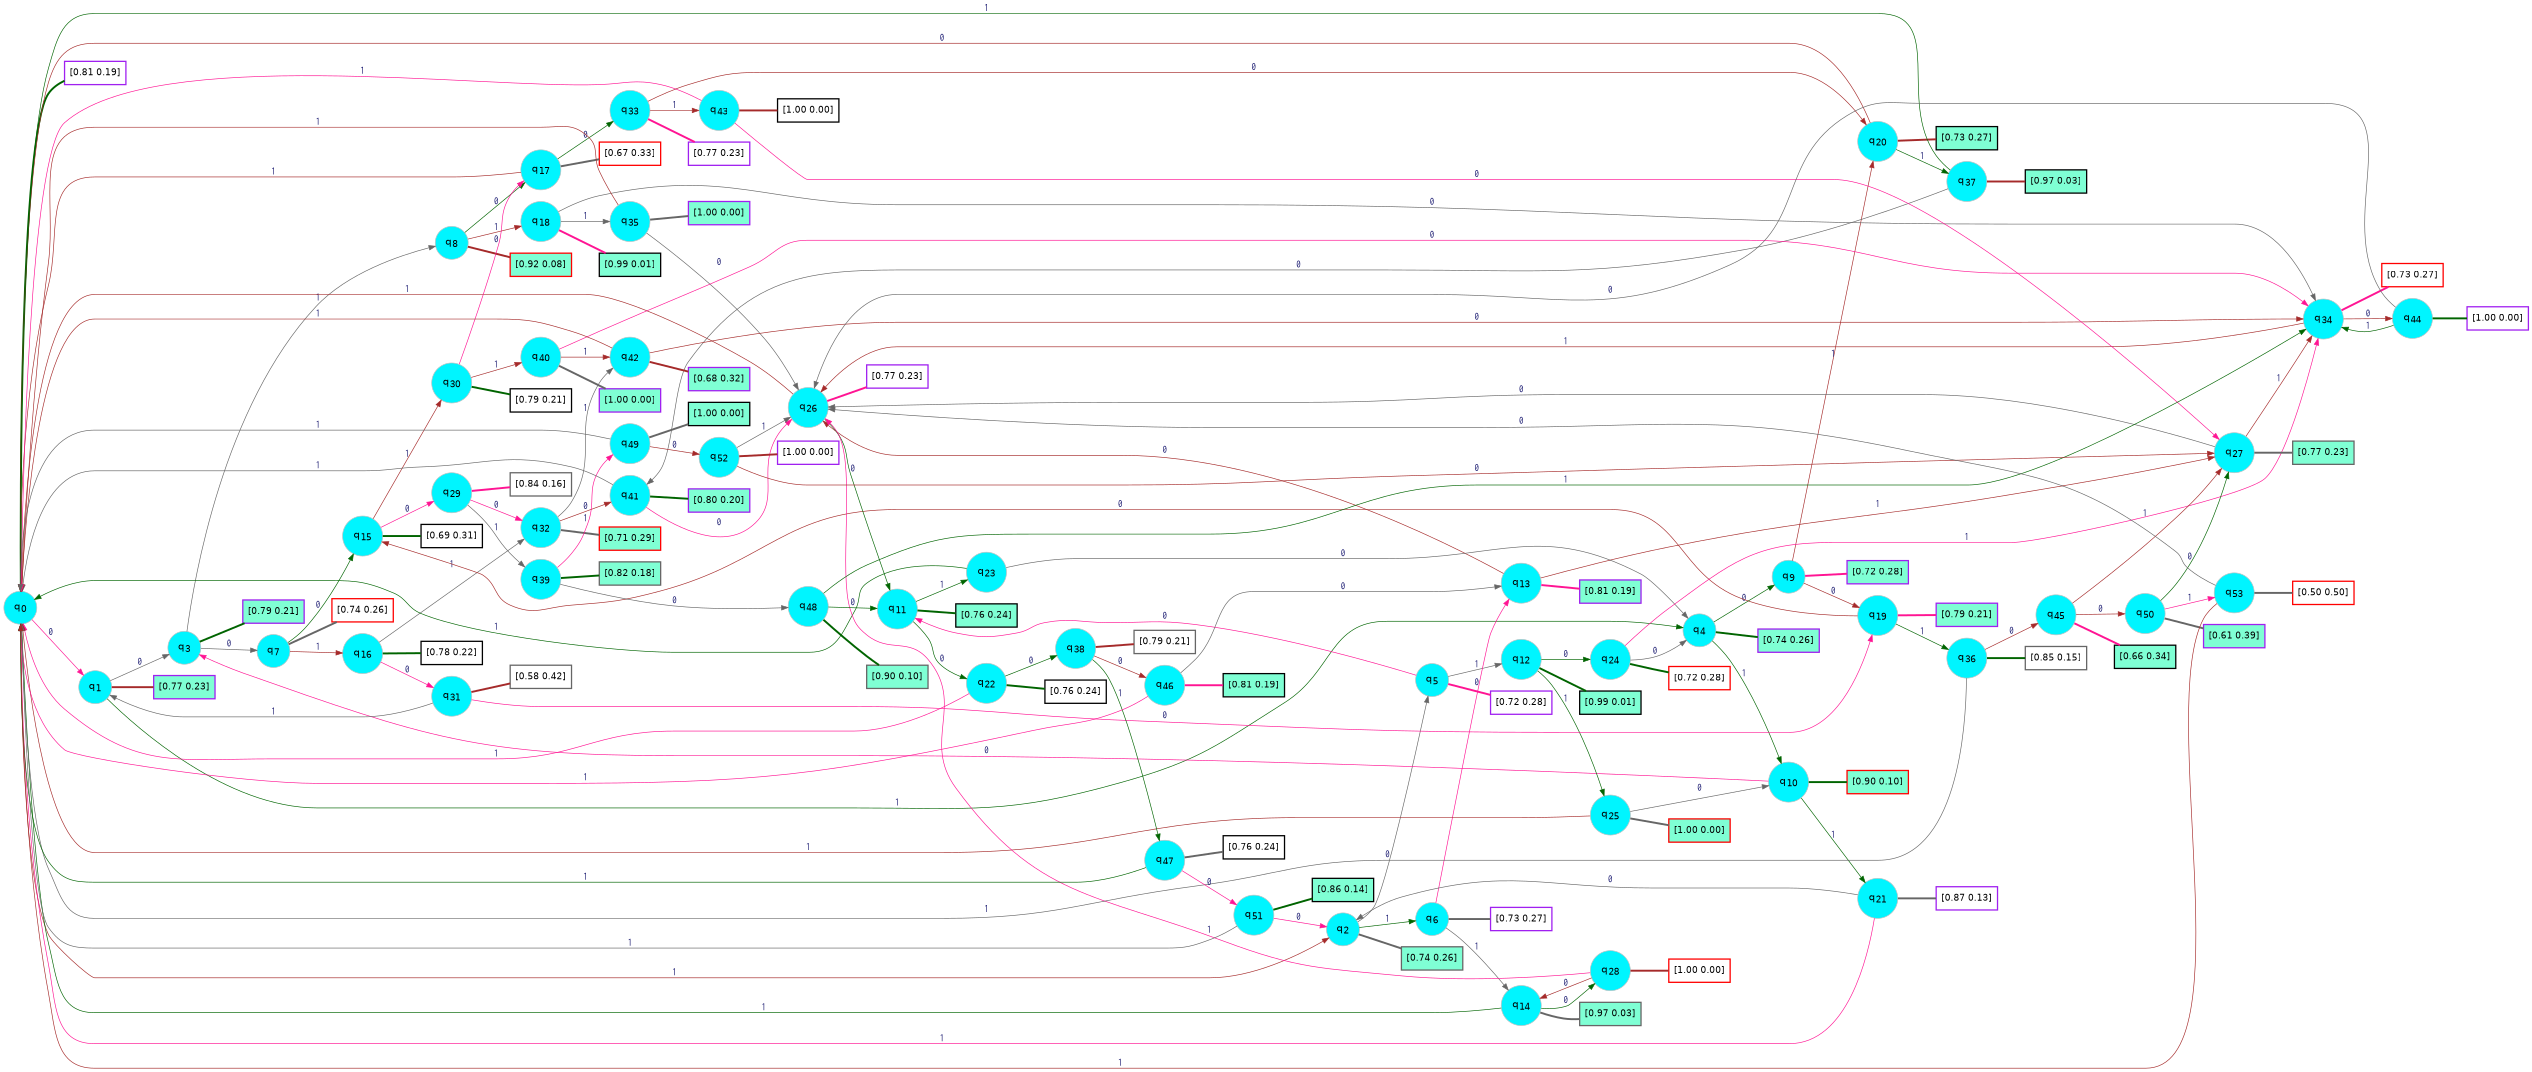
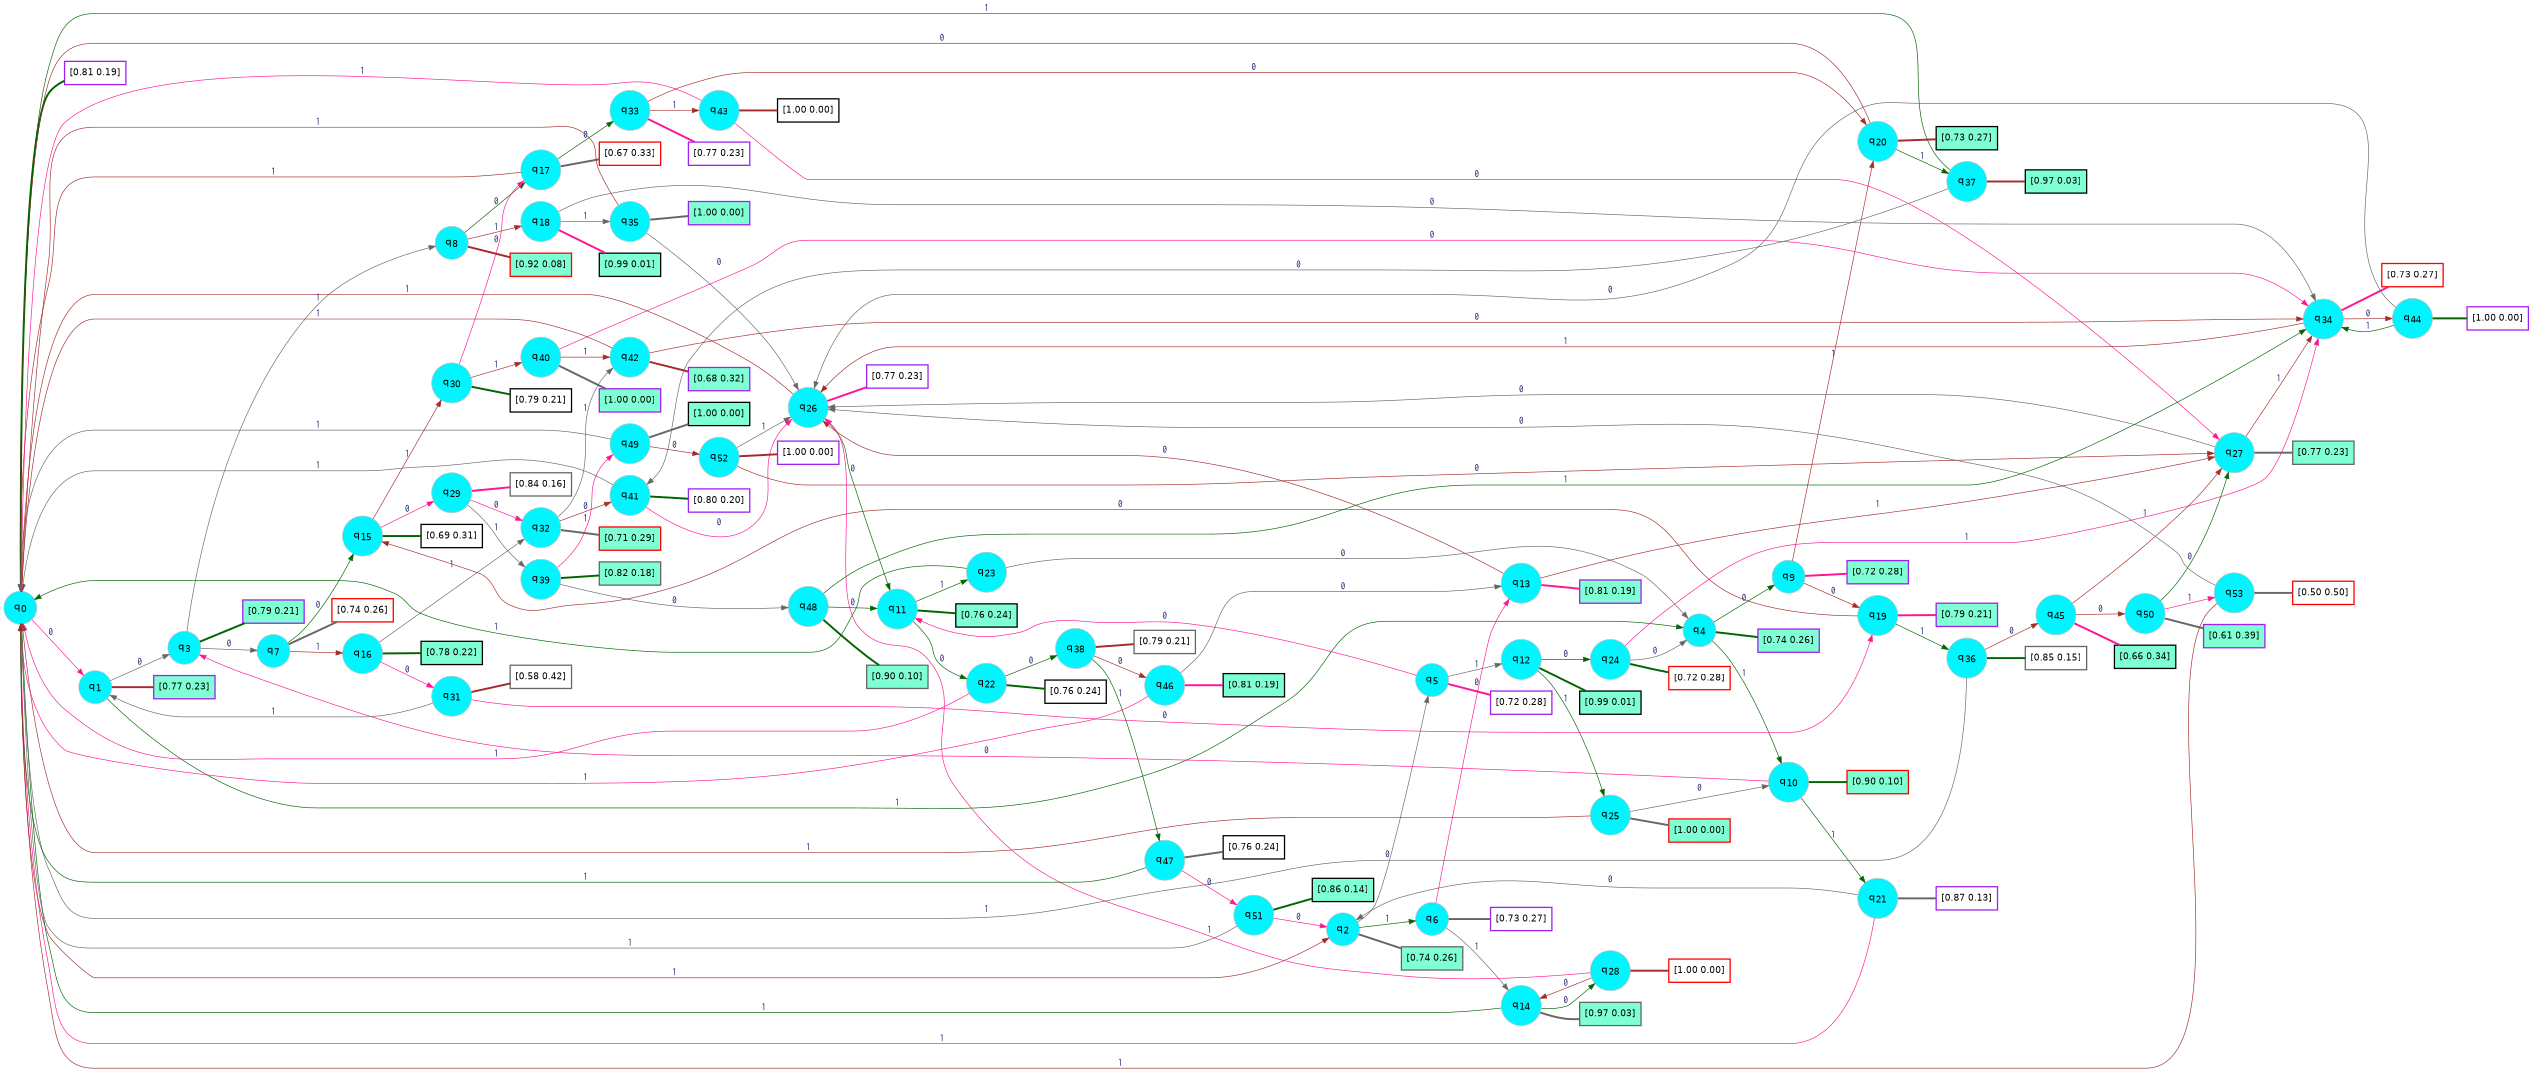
(719, 501) -> (719, 501)
(452, 653) -> (452, 653)
